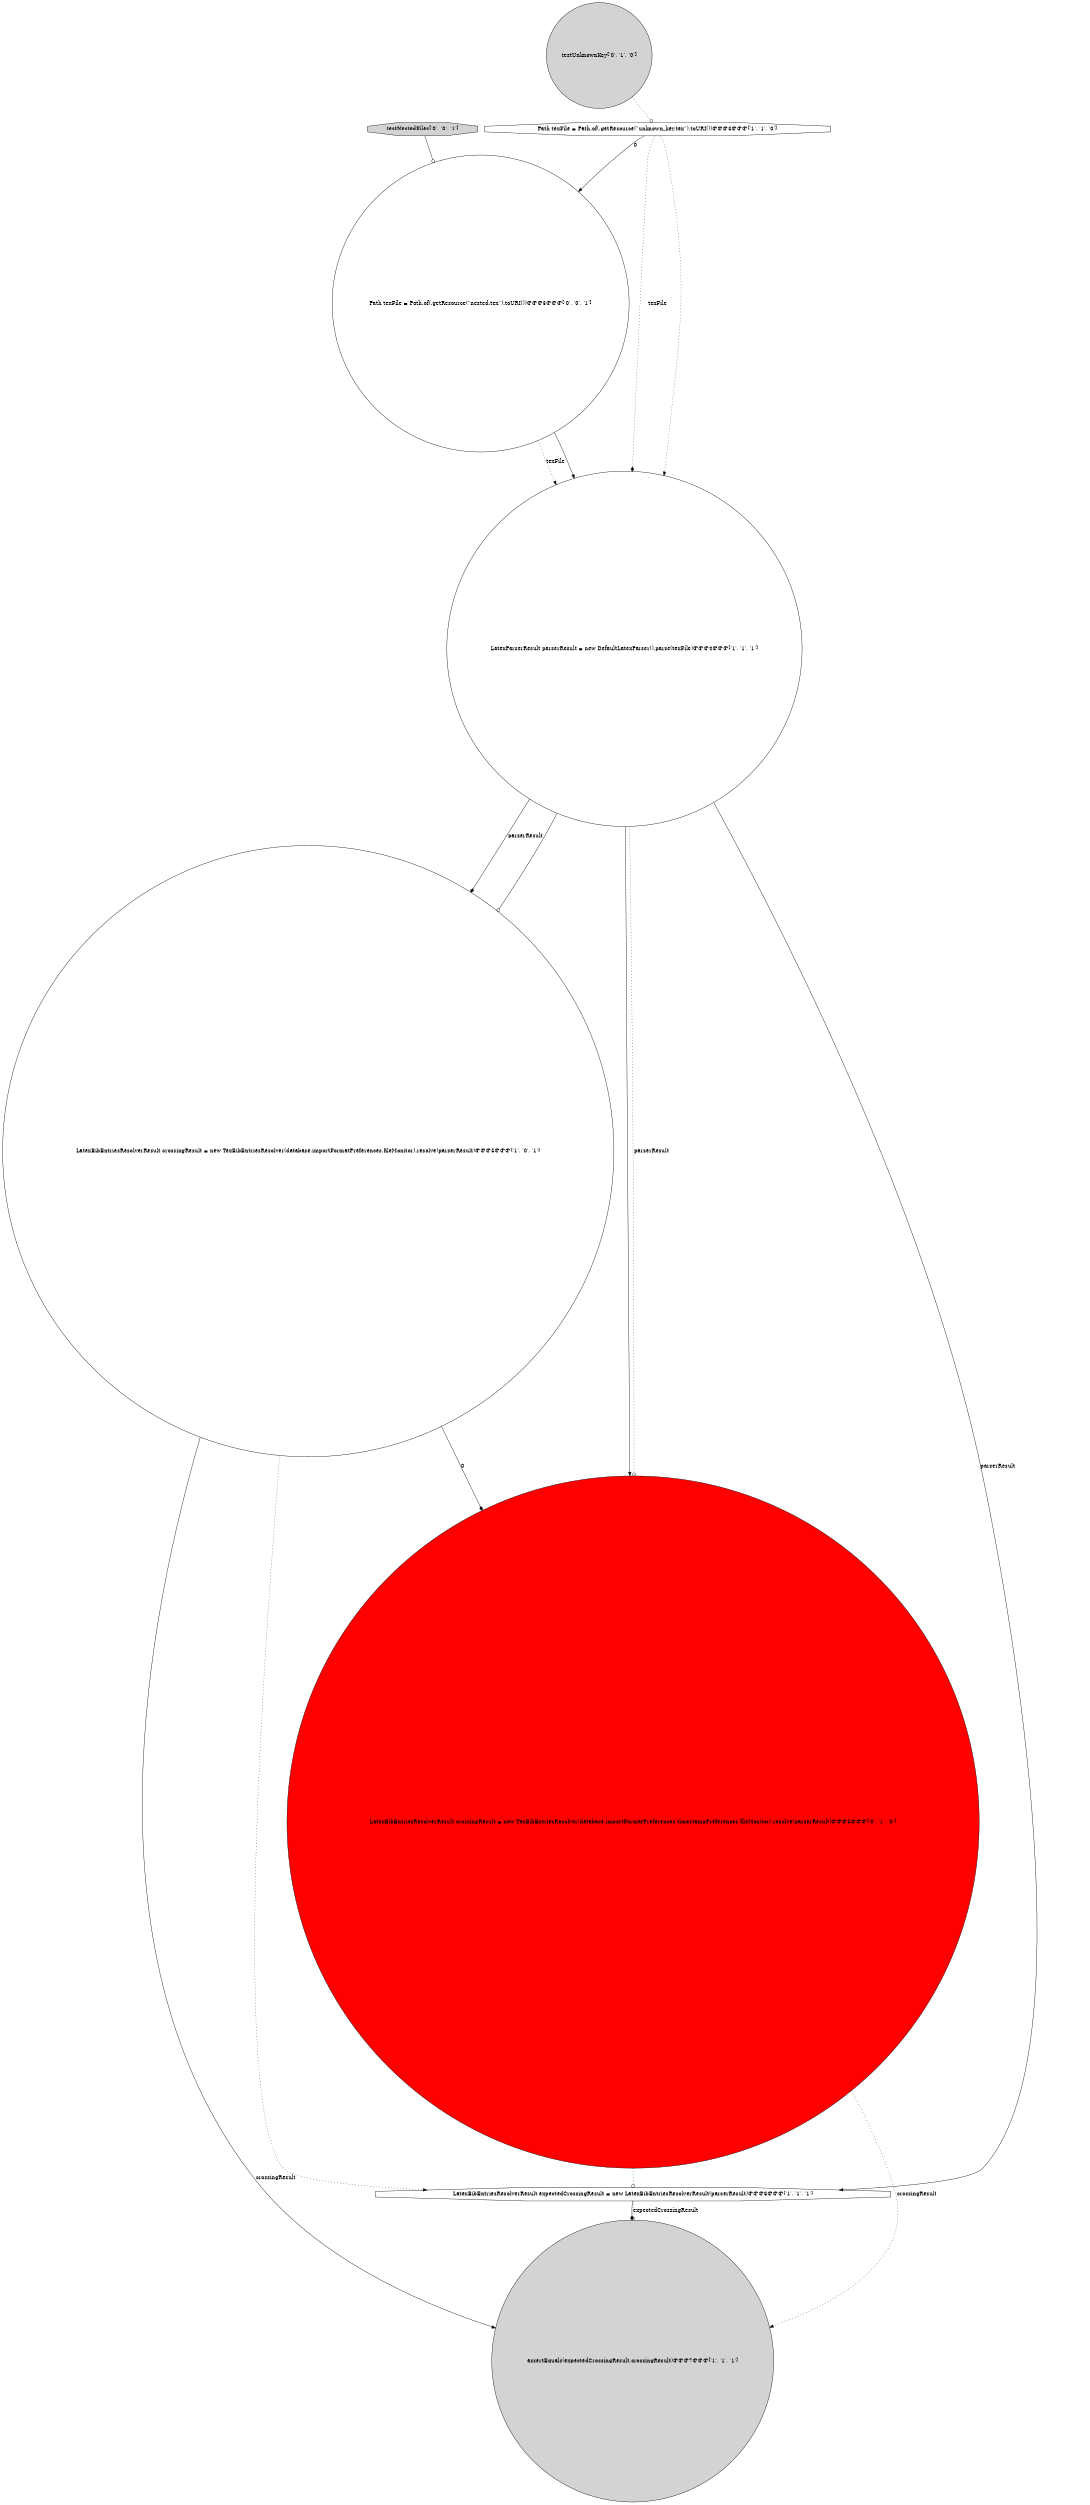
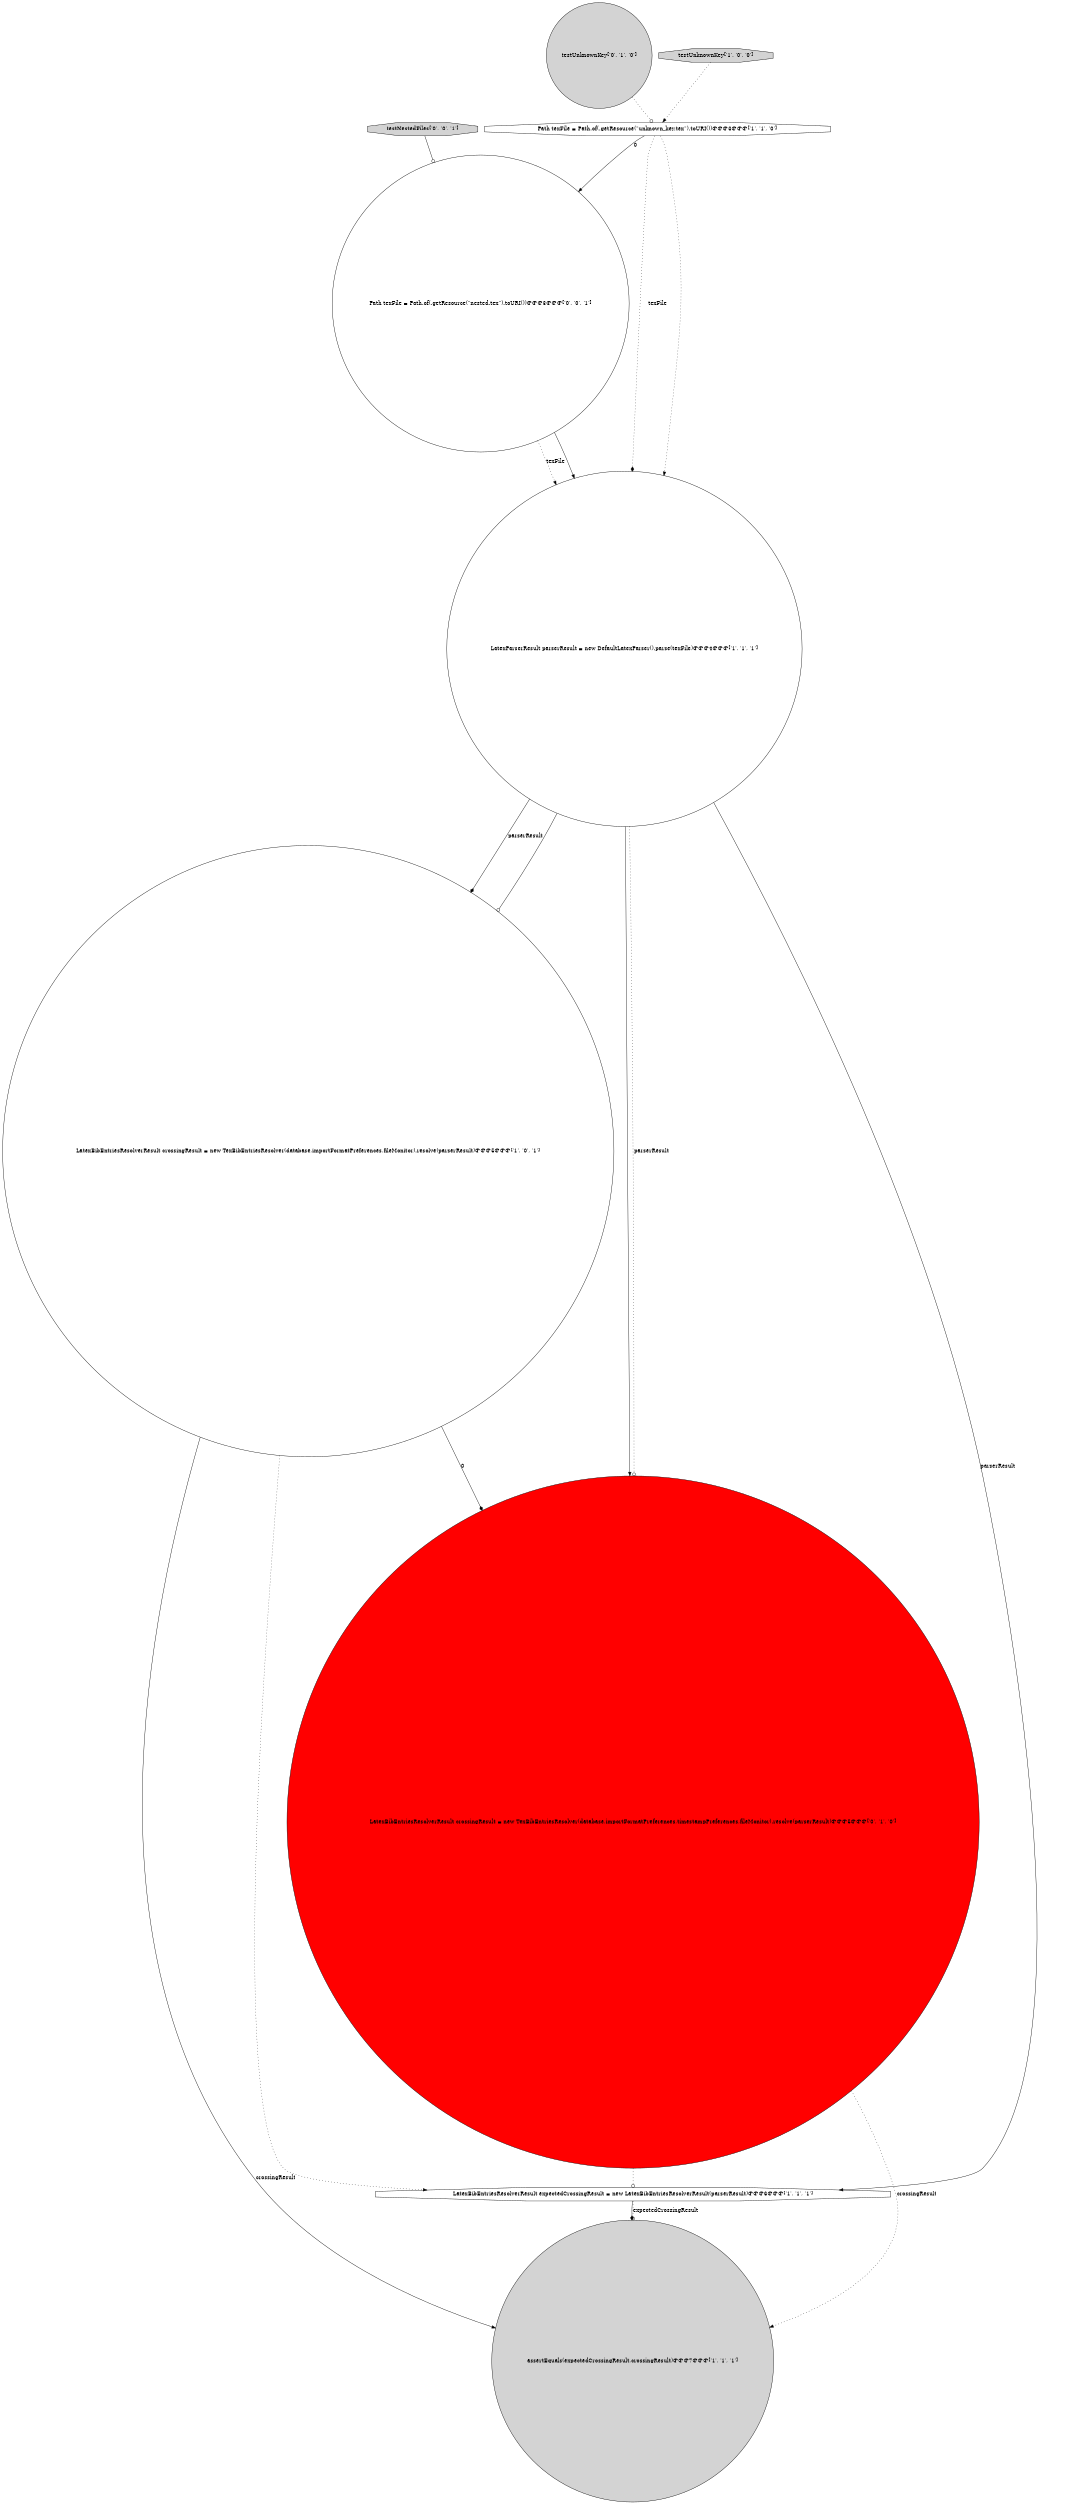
none -> (716, 56)
